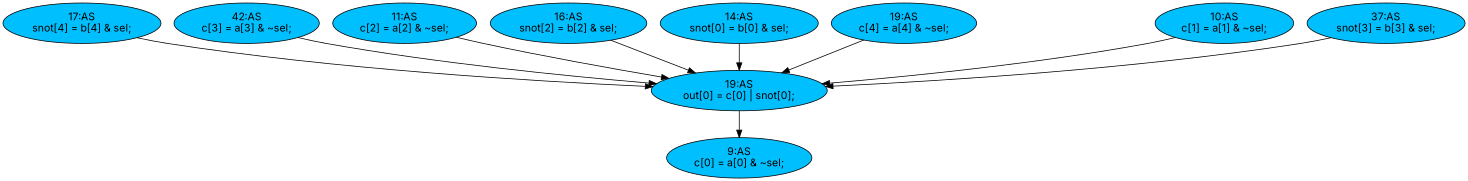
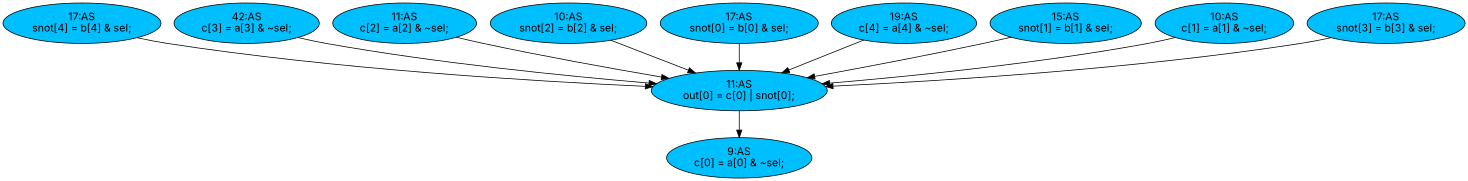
(569, 23) -> (569, 23)
(739, 23) -> (739, 23)
none -> (1066, 23)
(1386, 23) -> (1386, 23)
(739, 91) -> (739, 91)
